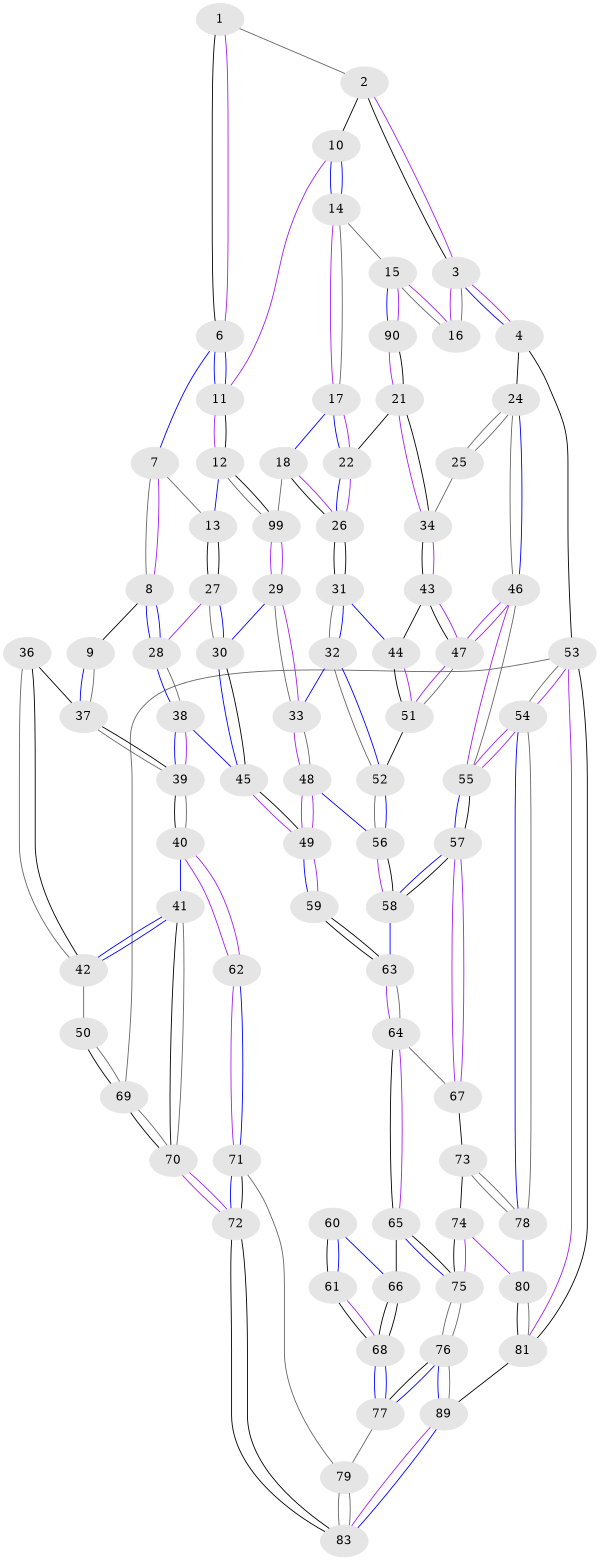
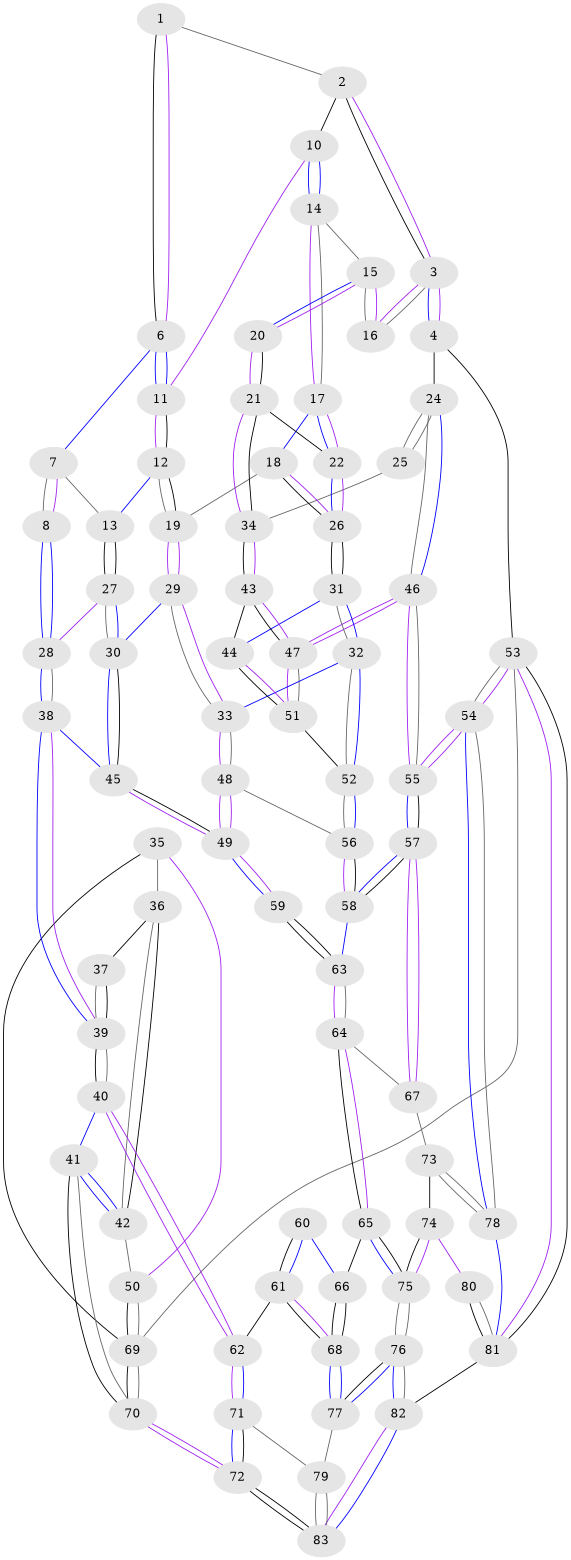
(393, 336) -> (258, 336)
(276, 527) -> (173, 527)
(91, 653) -> none
(344, 812) -> (287, 812)
none -> (158, 844)
(461, 1129) -> (420, 1123)
(523, 1256) -> (502, 1287)
none -> (258, 1319)
(444, 1414) -> (399, 1414)
